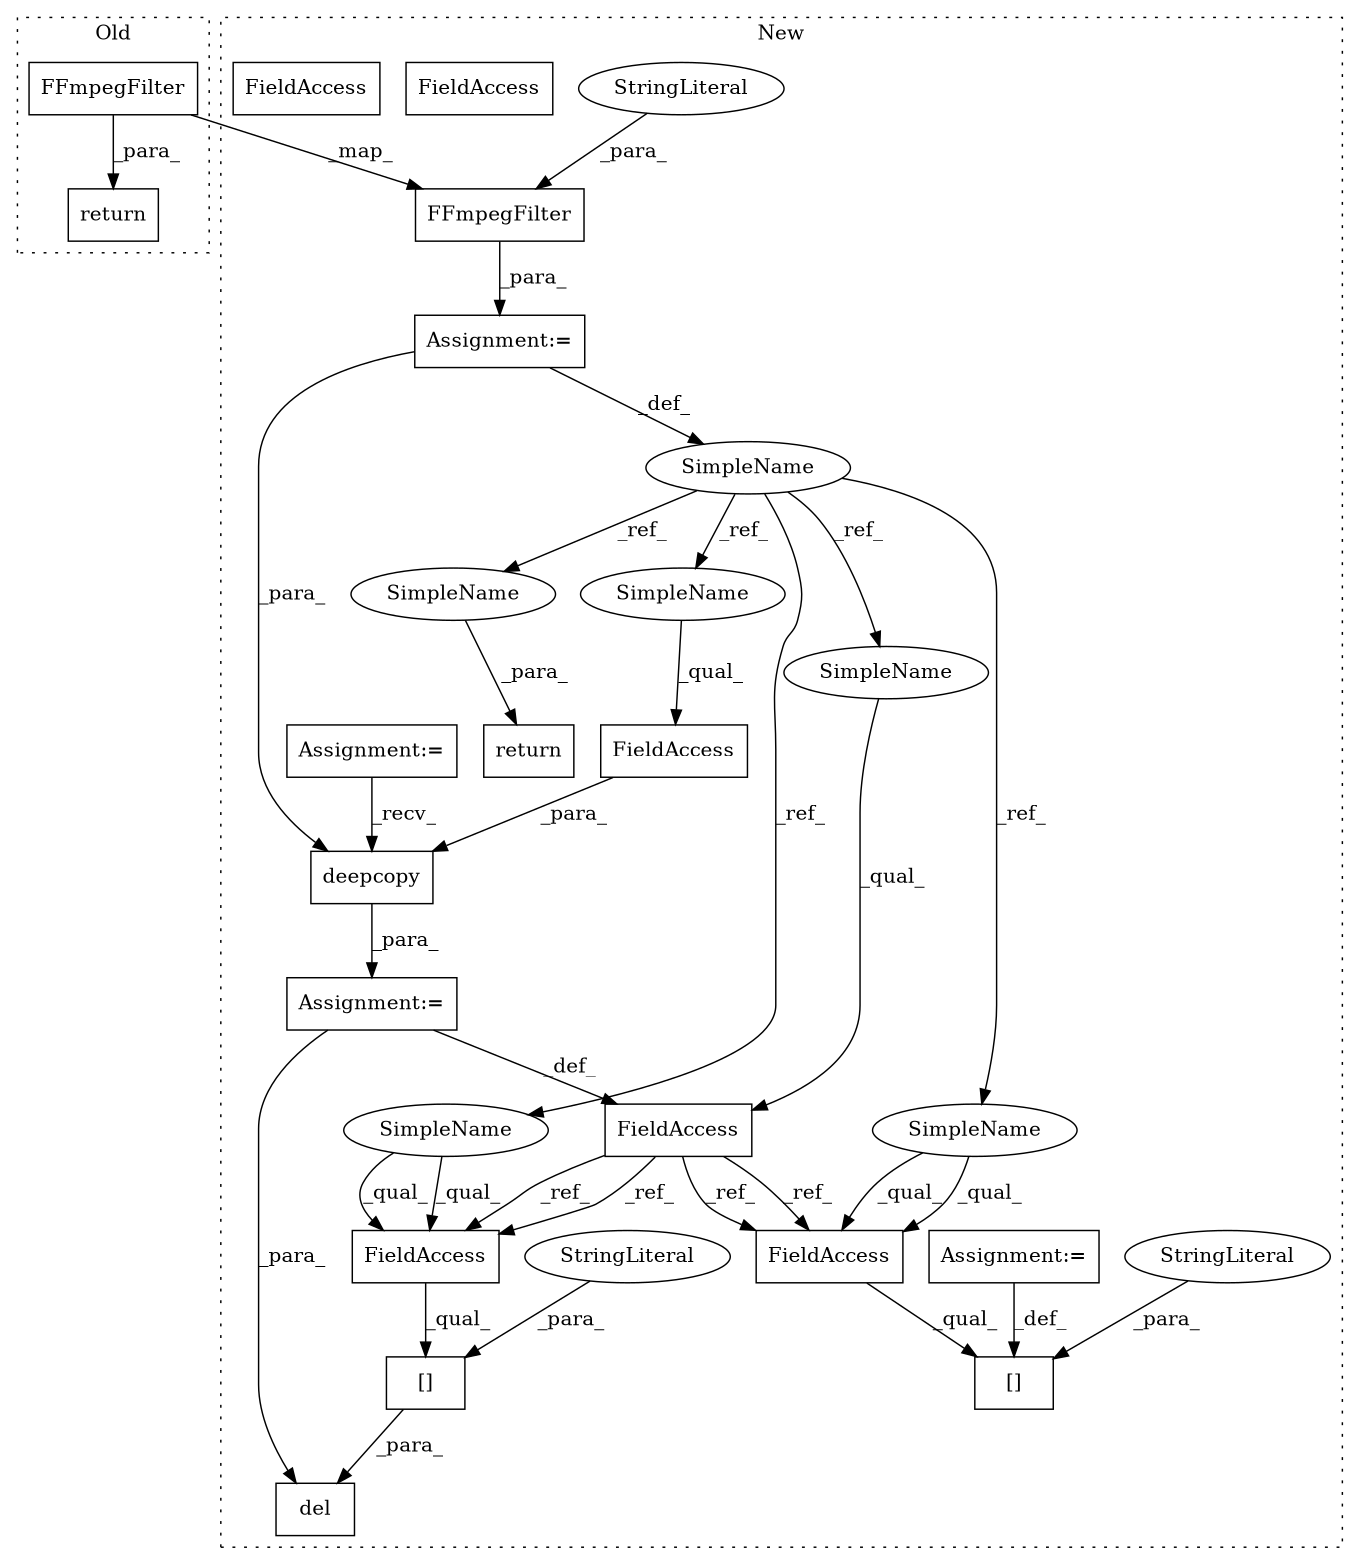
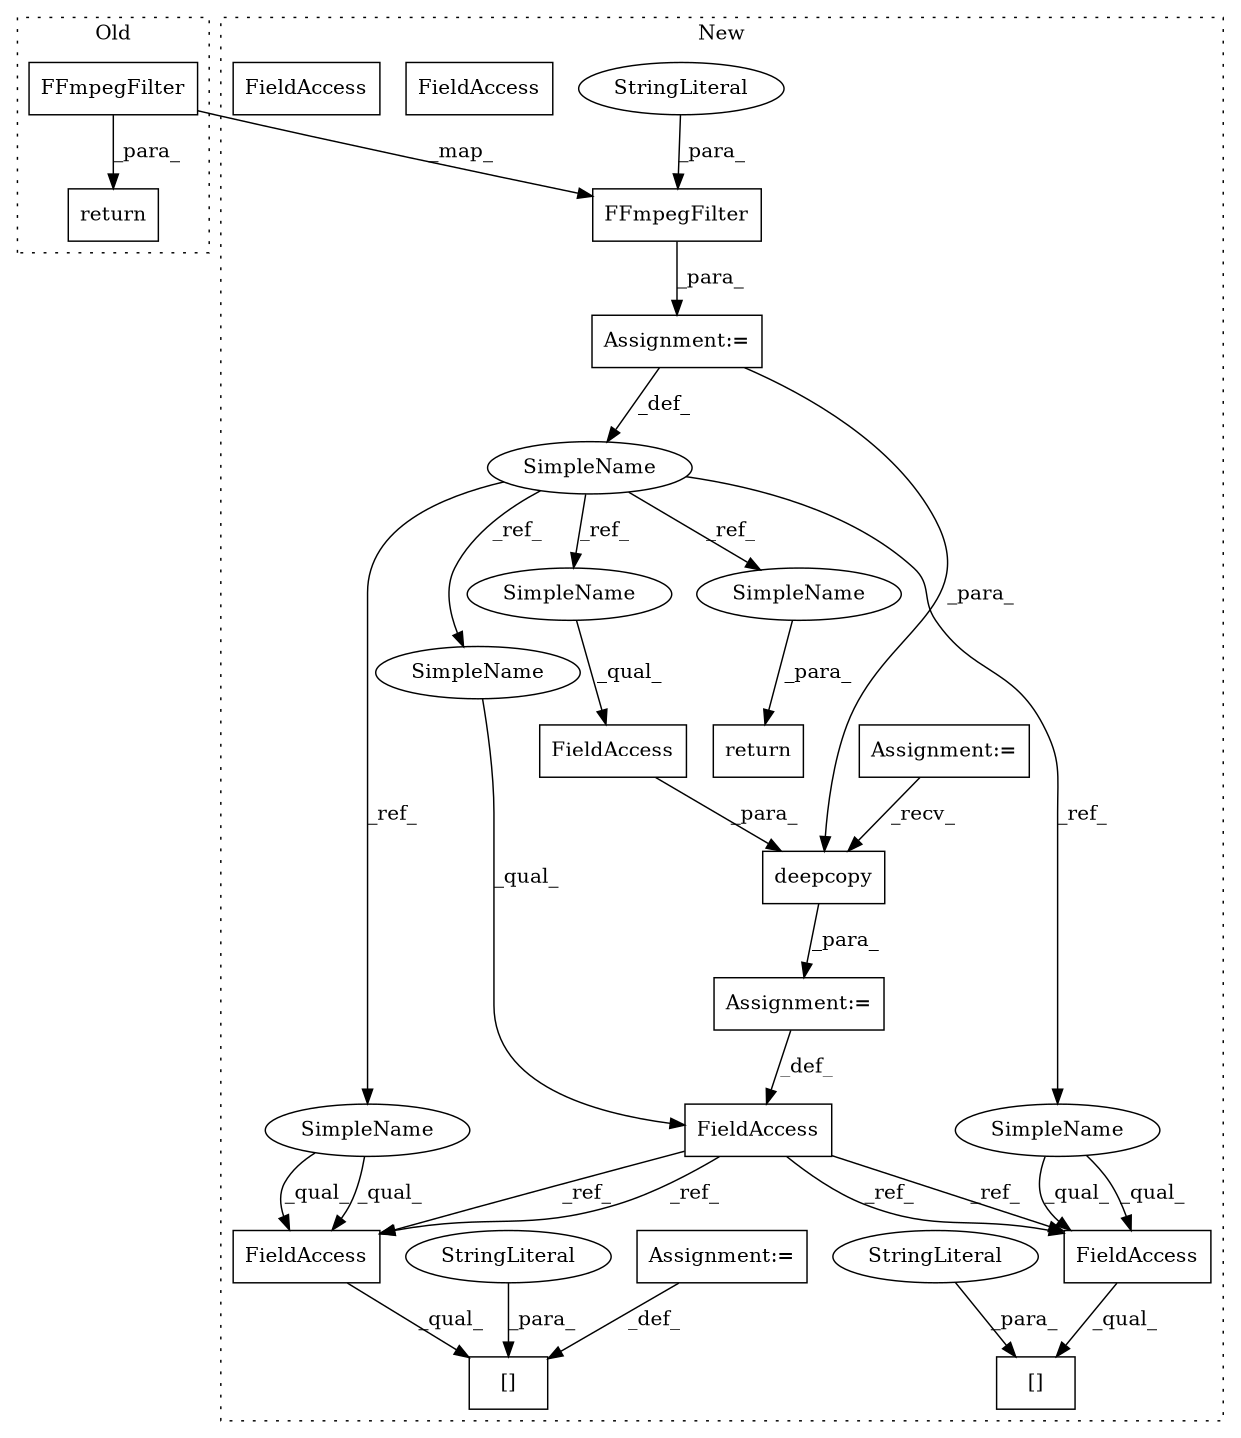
(315, 1509) -> none
